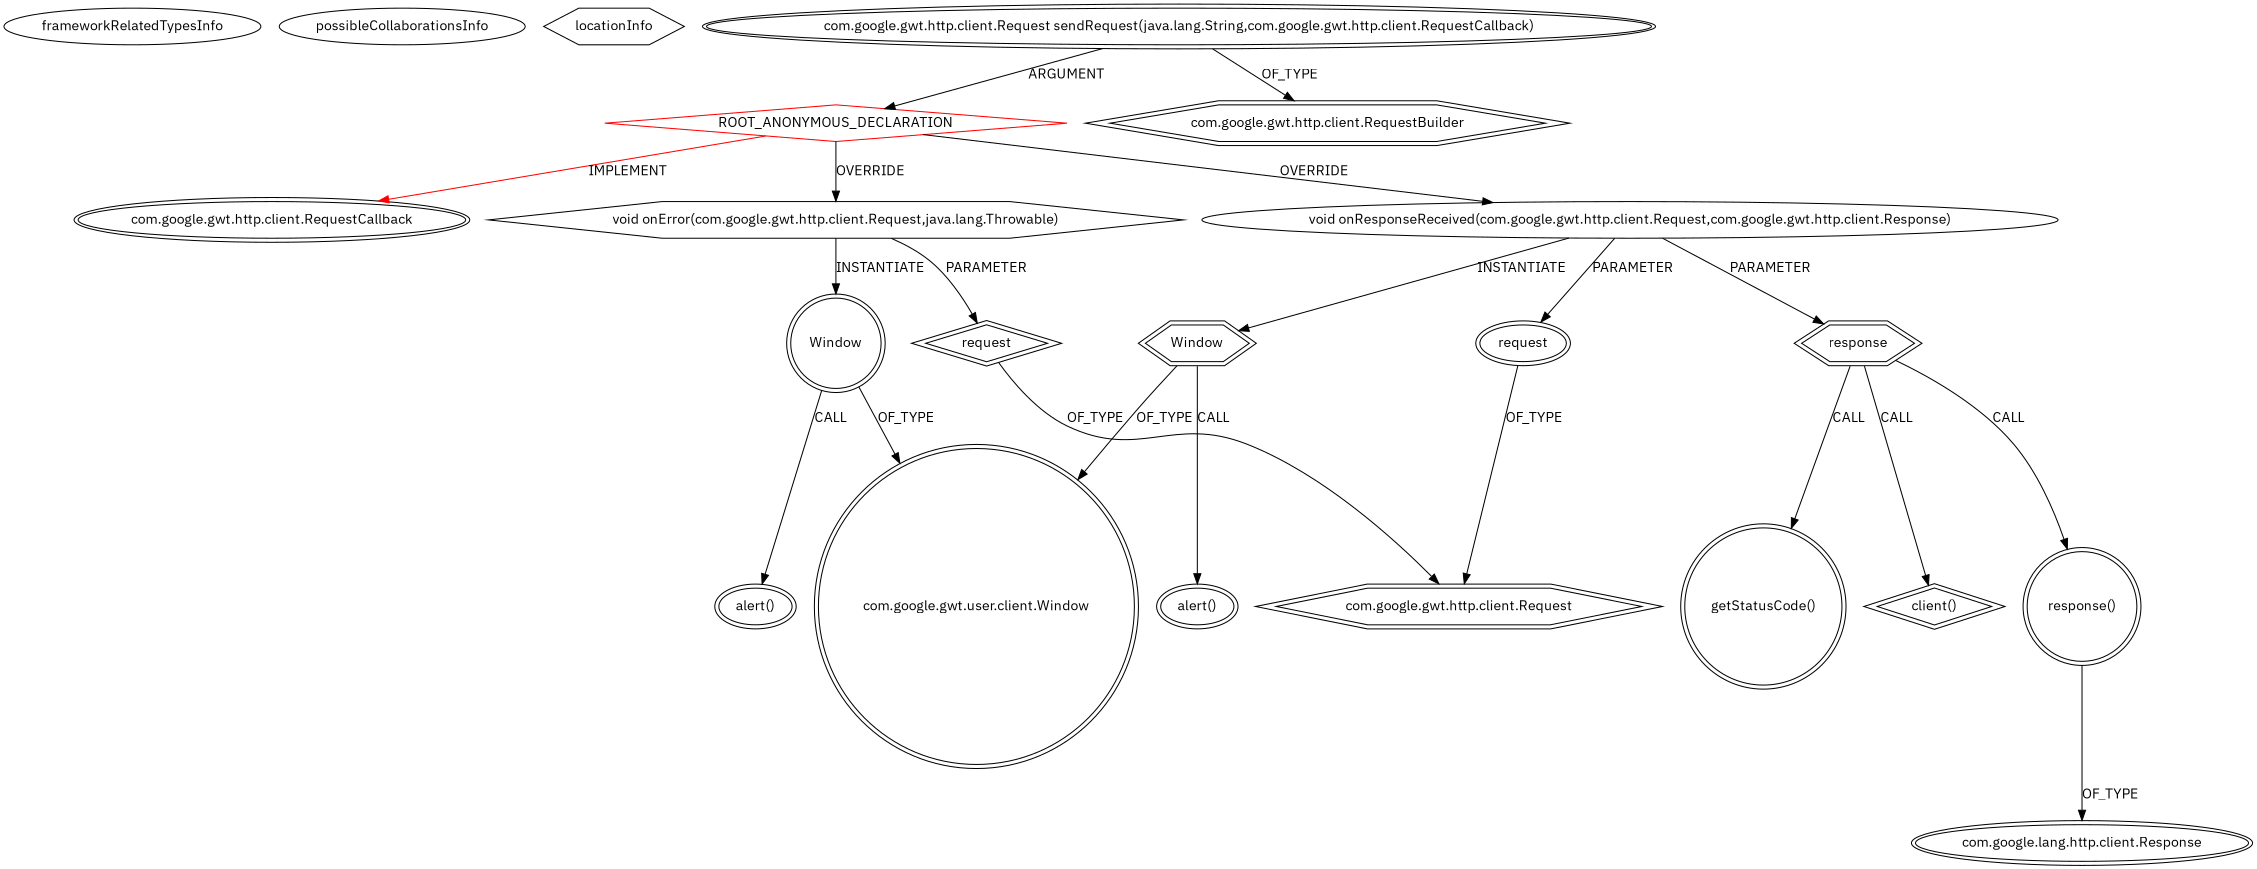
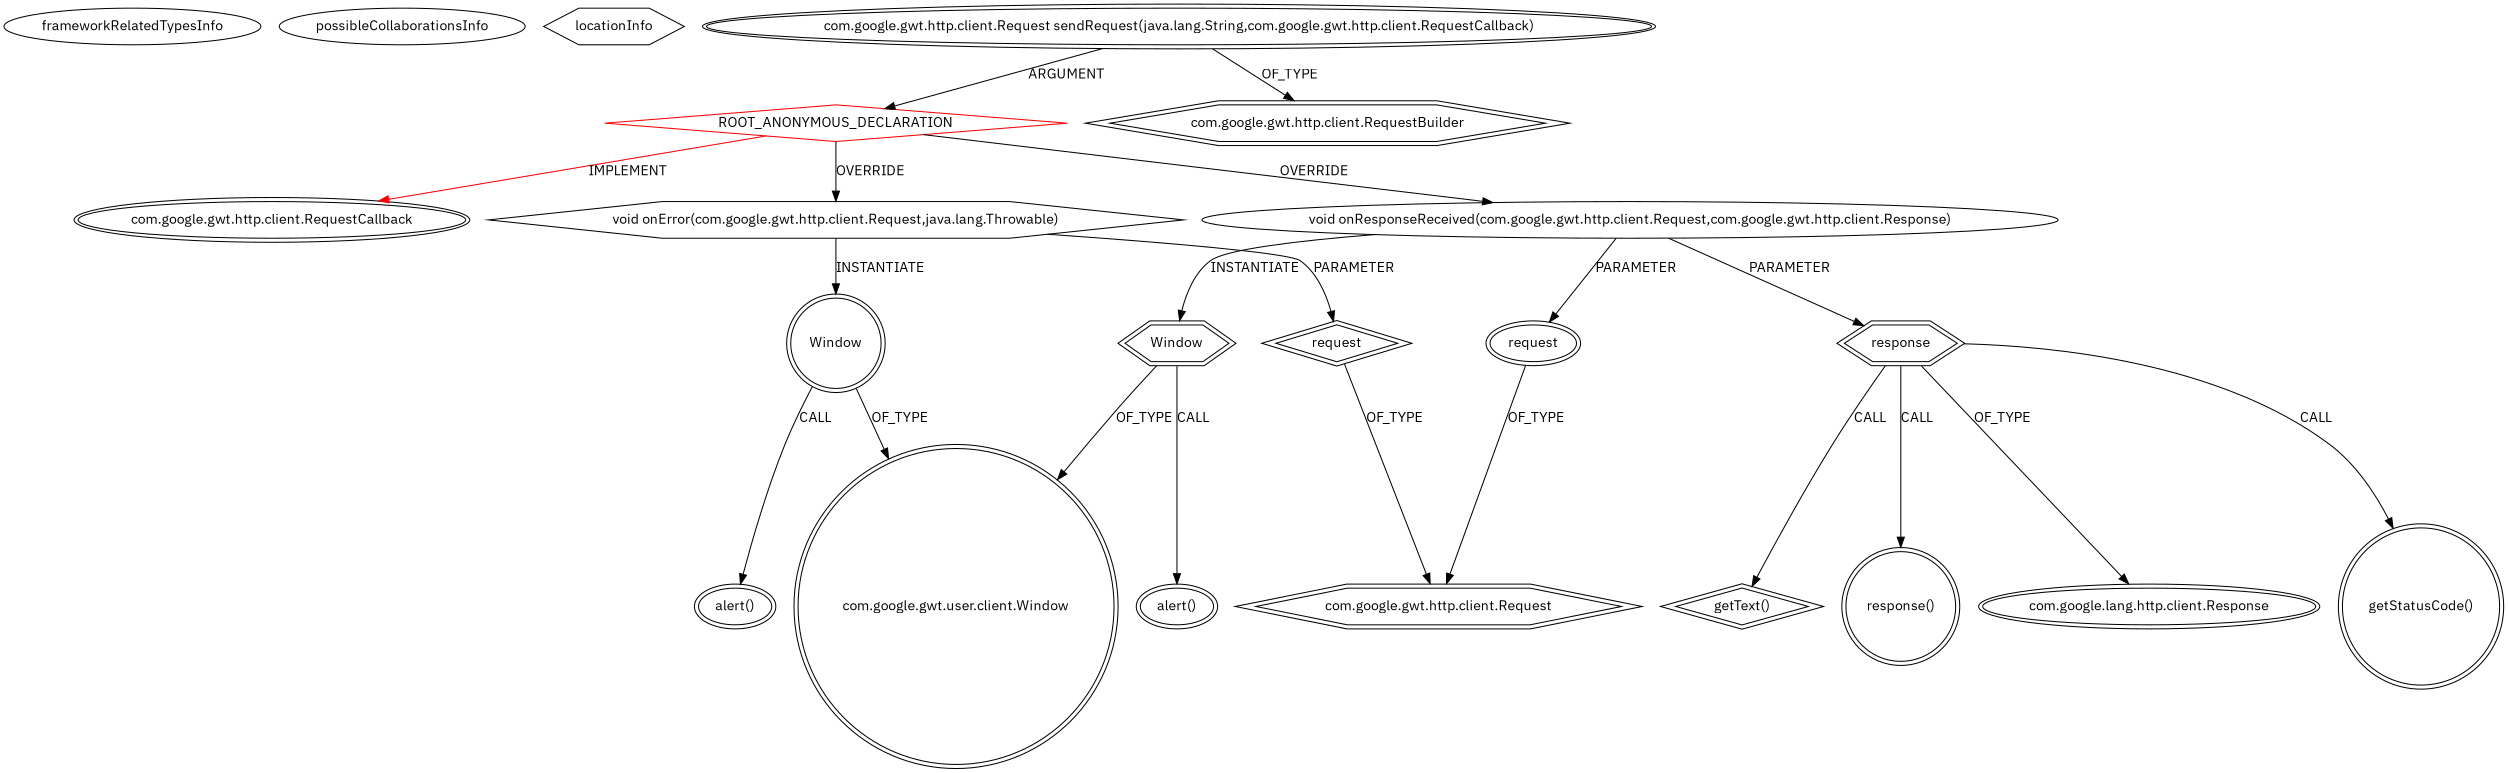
(1934, 606) -> (1742, 606)
(2082, 738) -> (2022, 471)
